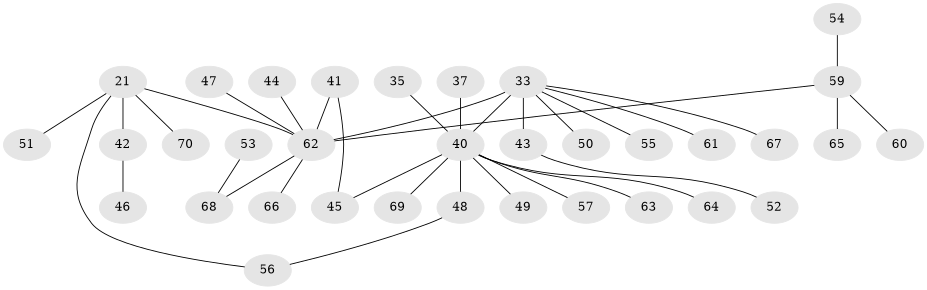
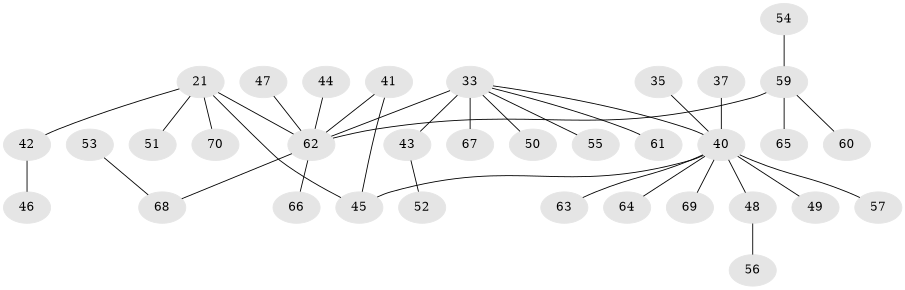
(100, 231) -> (272, 153)
